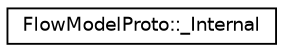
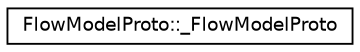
(142, 26) -> (180, 26)
